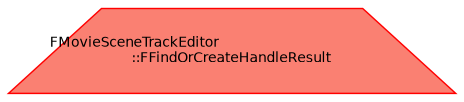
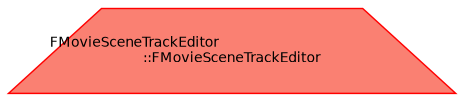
(232, 51) -> (232, 51)
